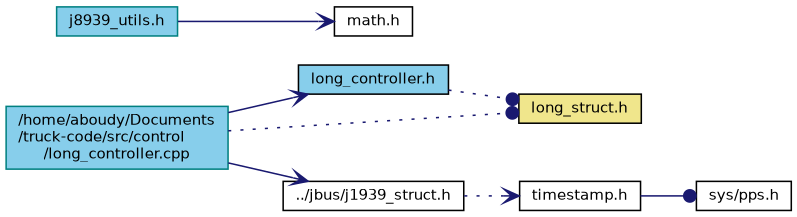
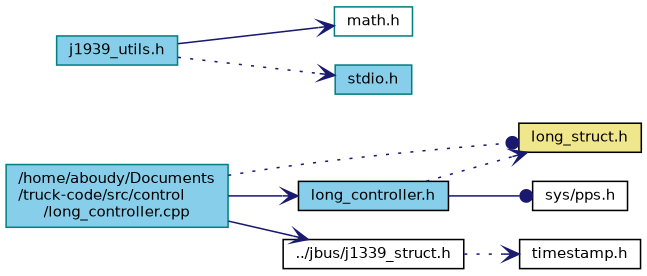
(117, 21) -> (117, 51)
(373, 21) -> (373, 21)
none -> (373, 80)
(477, 94) -> (469, 169)
(373, 196) -> (373, 254)
(662, 196) -> (484, 196)
